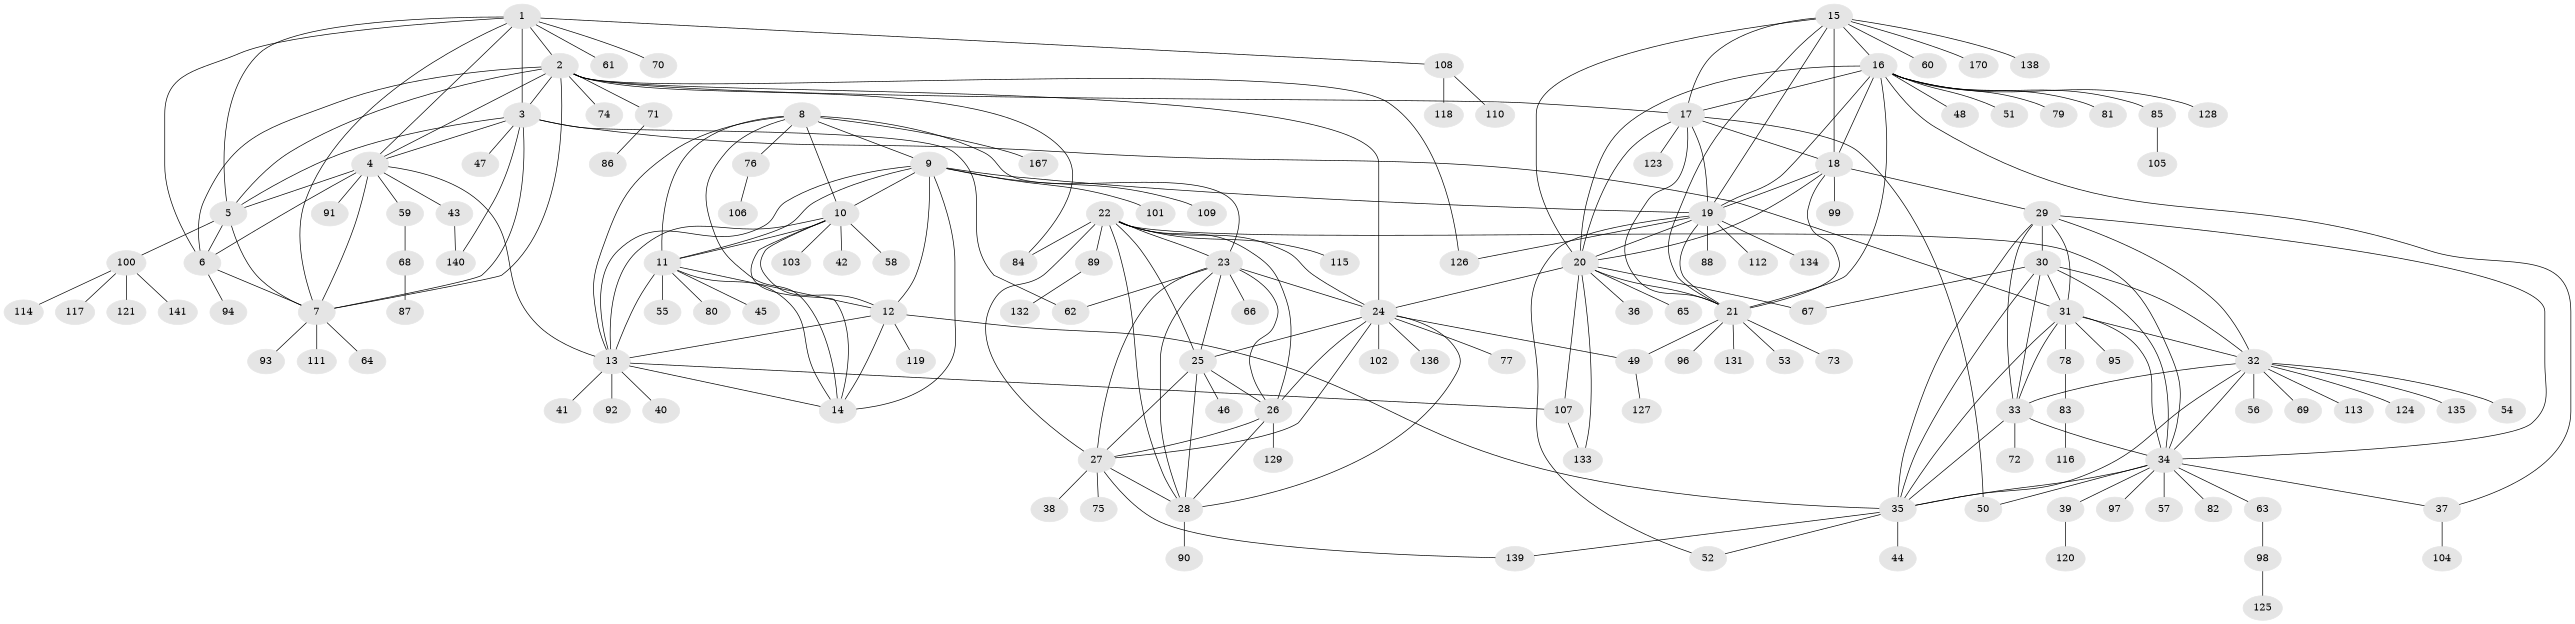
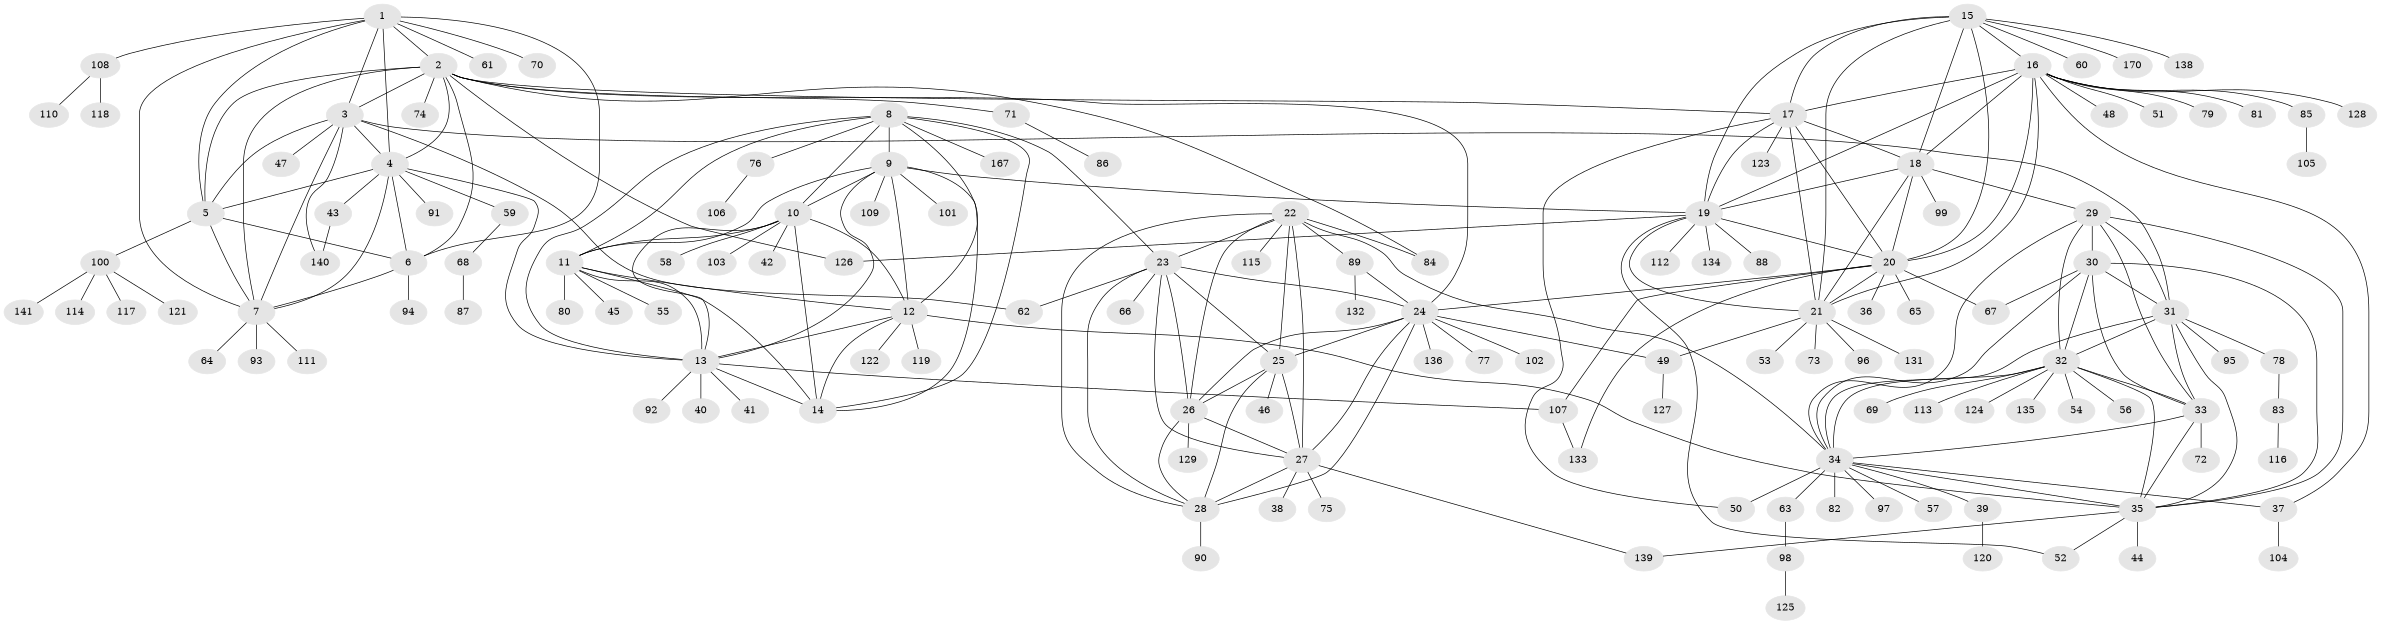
none -> (964, 183)
(1282, 250) -> (1387, 288)
none -> (870, 362)
